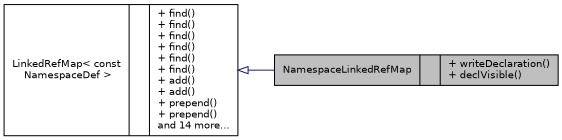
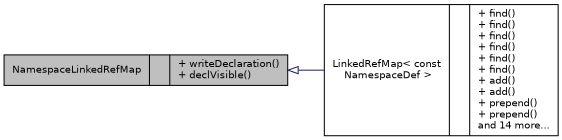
(261, 70) -> (311, 70)
